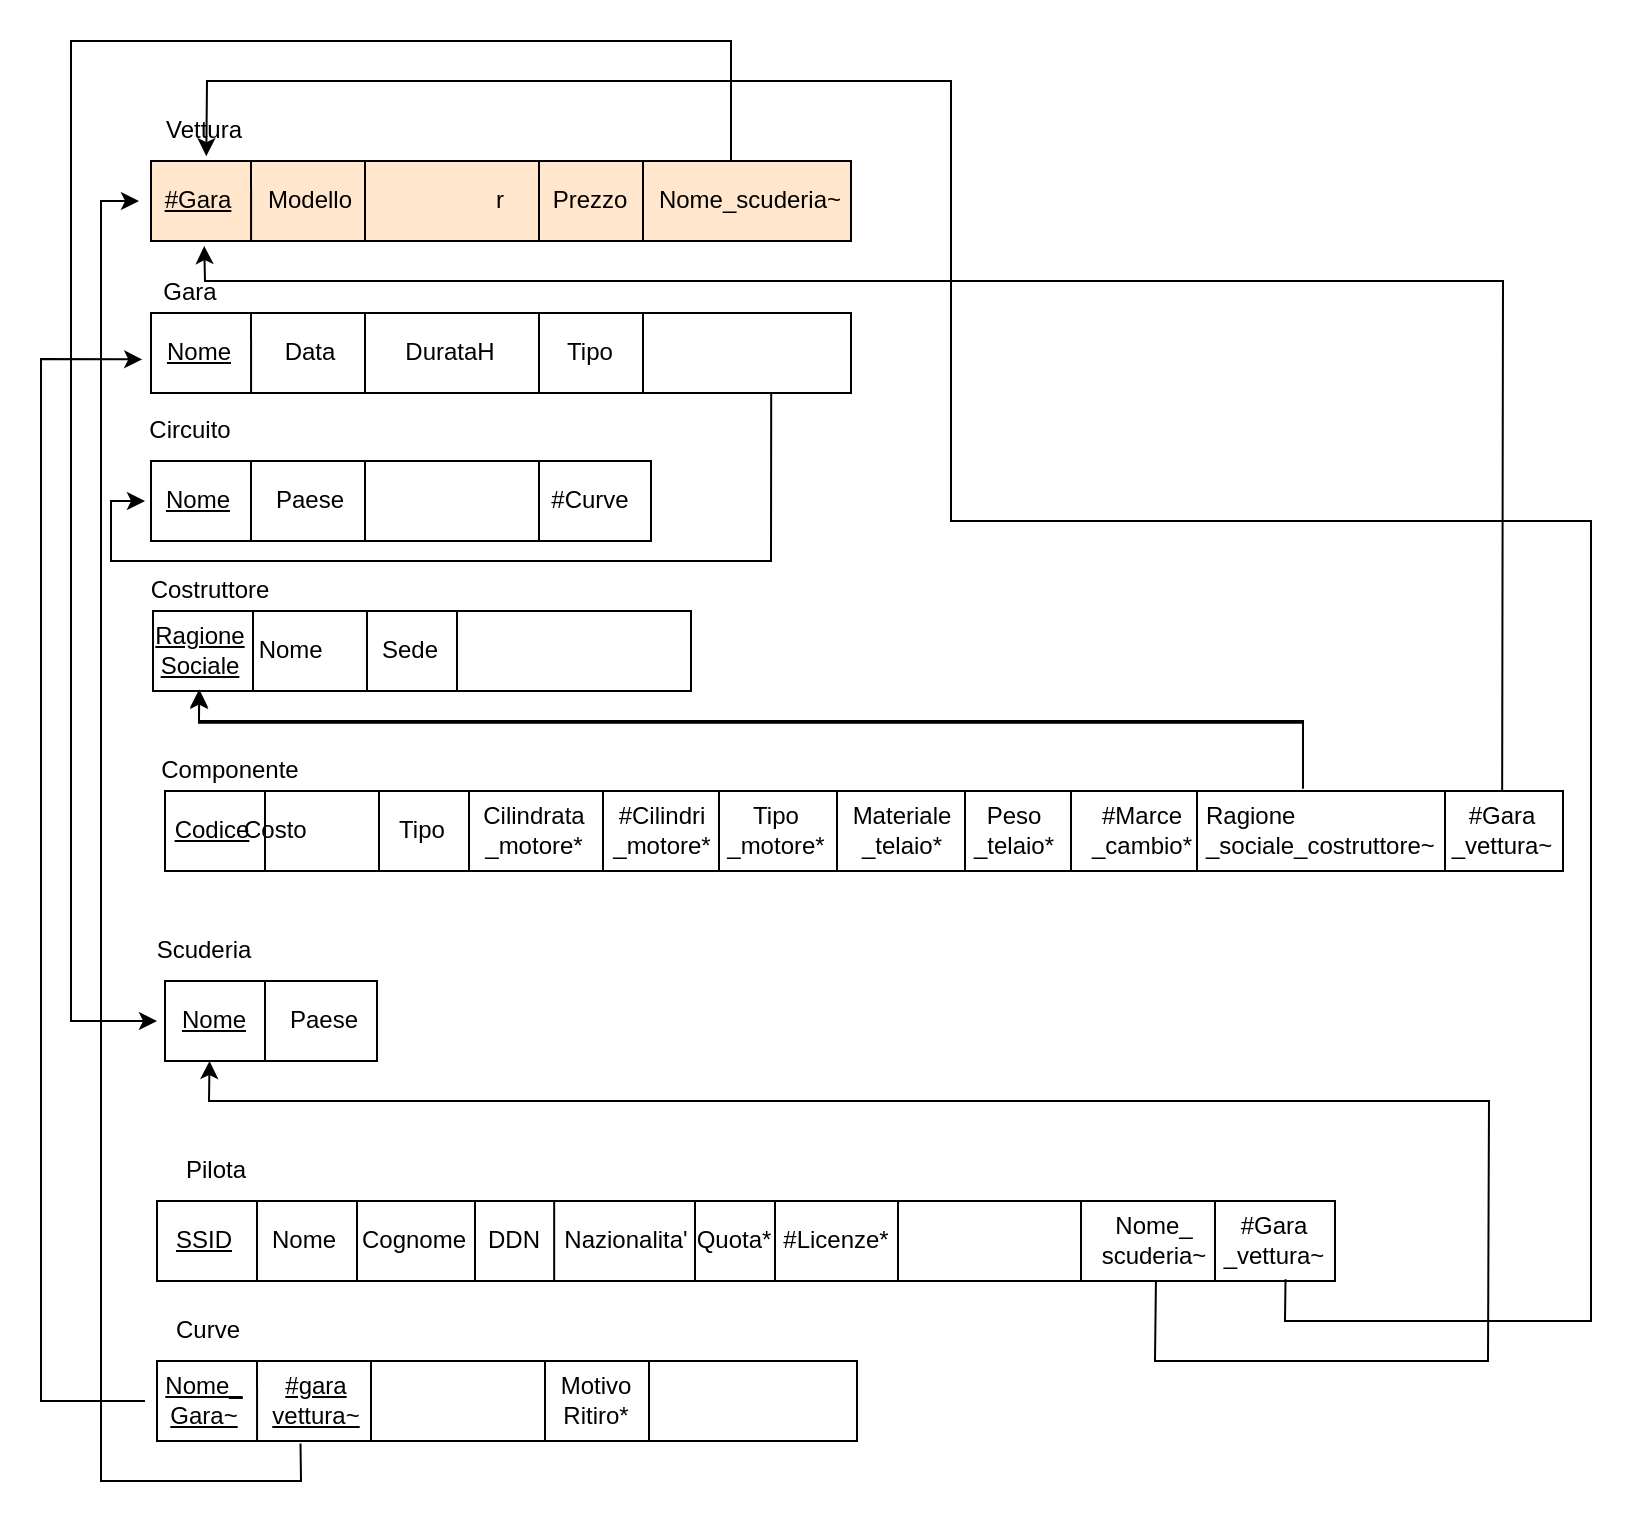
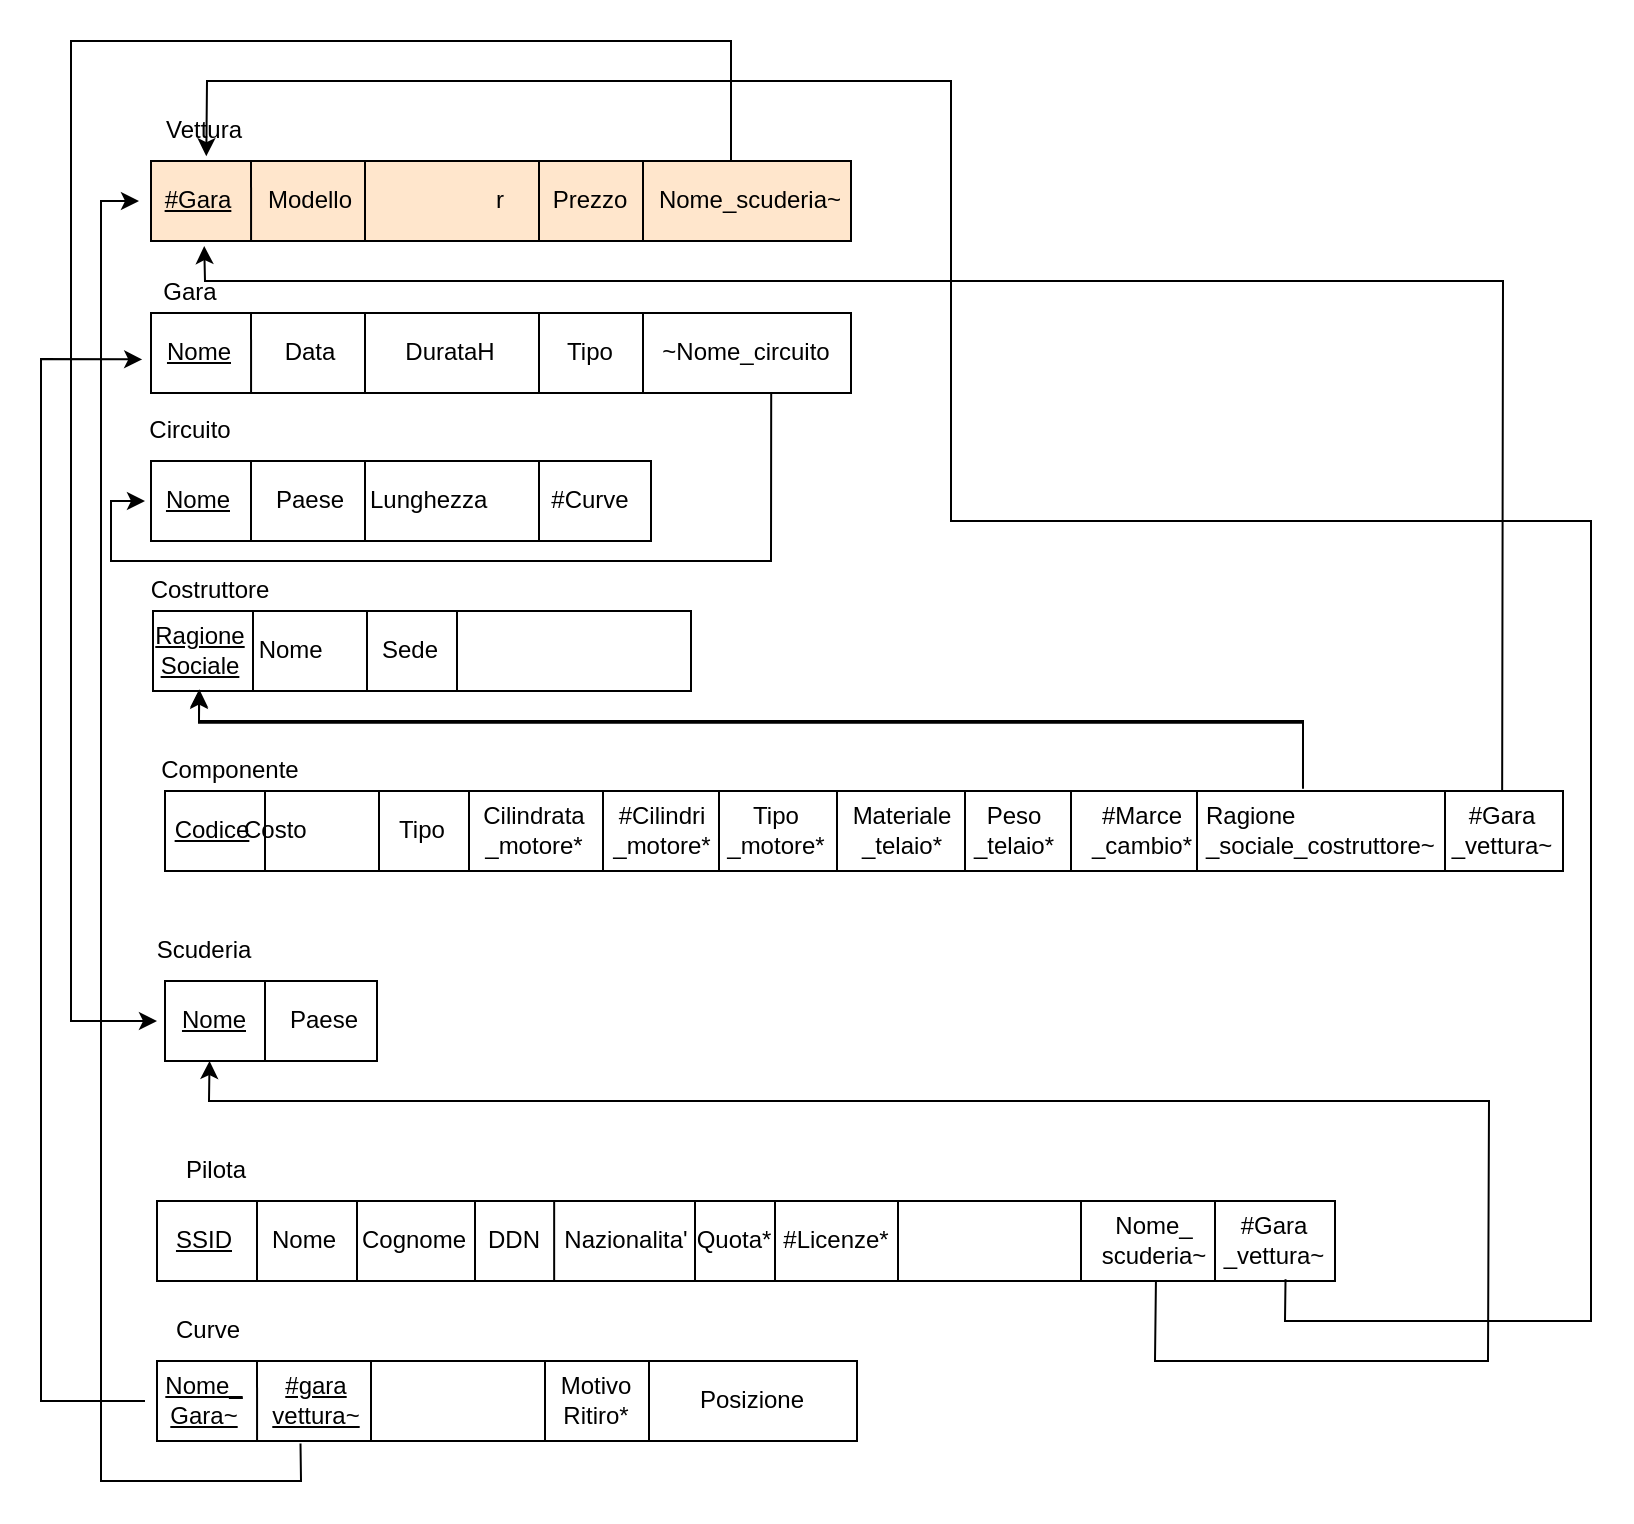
none -> (746, 353)
none -> (451, 501)
none -> (752, 1401)
